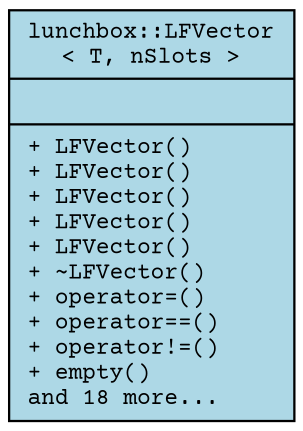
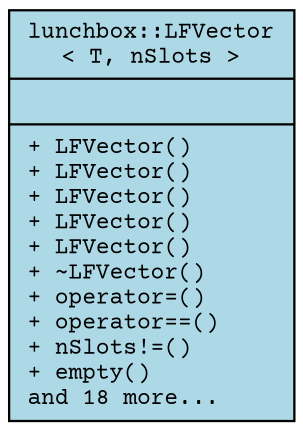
(124, 347) -> (111, 347)
